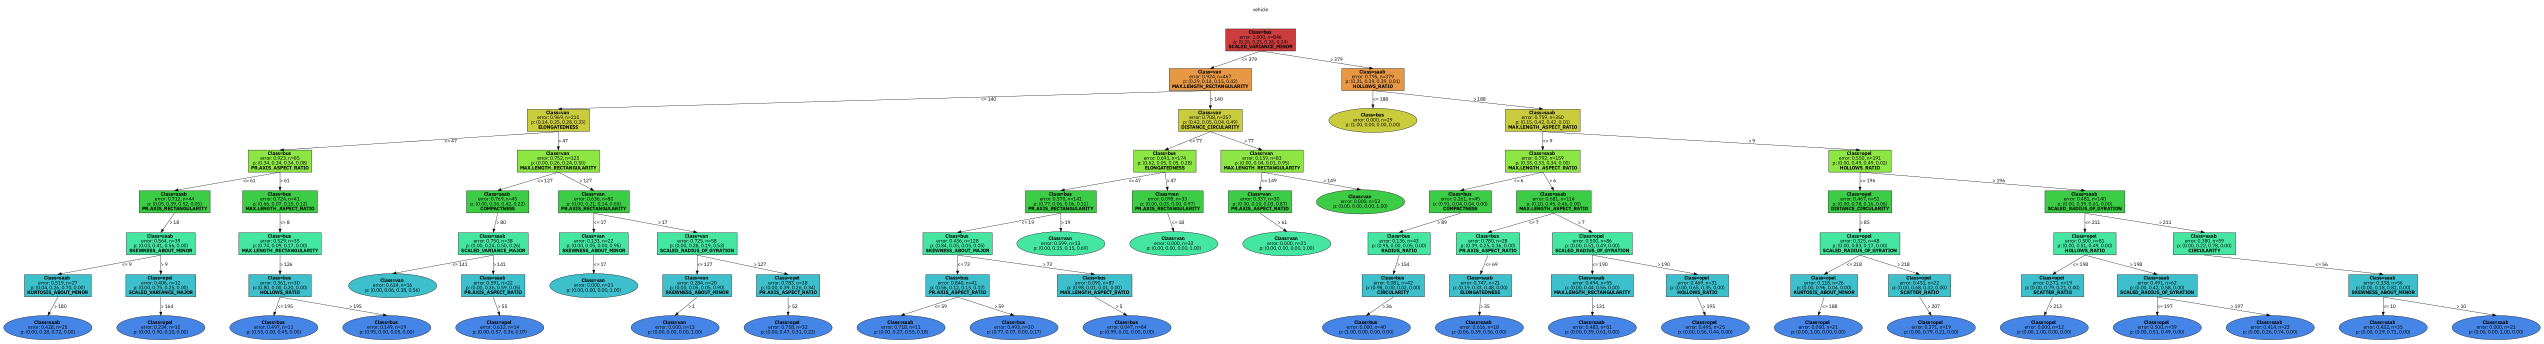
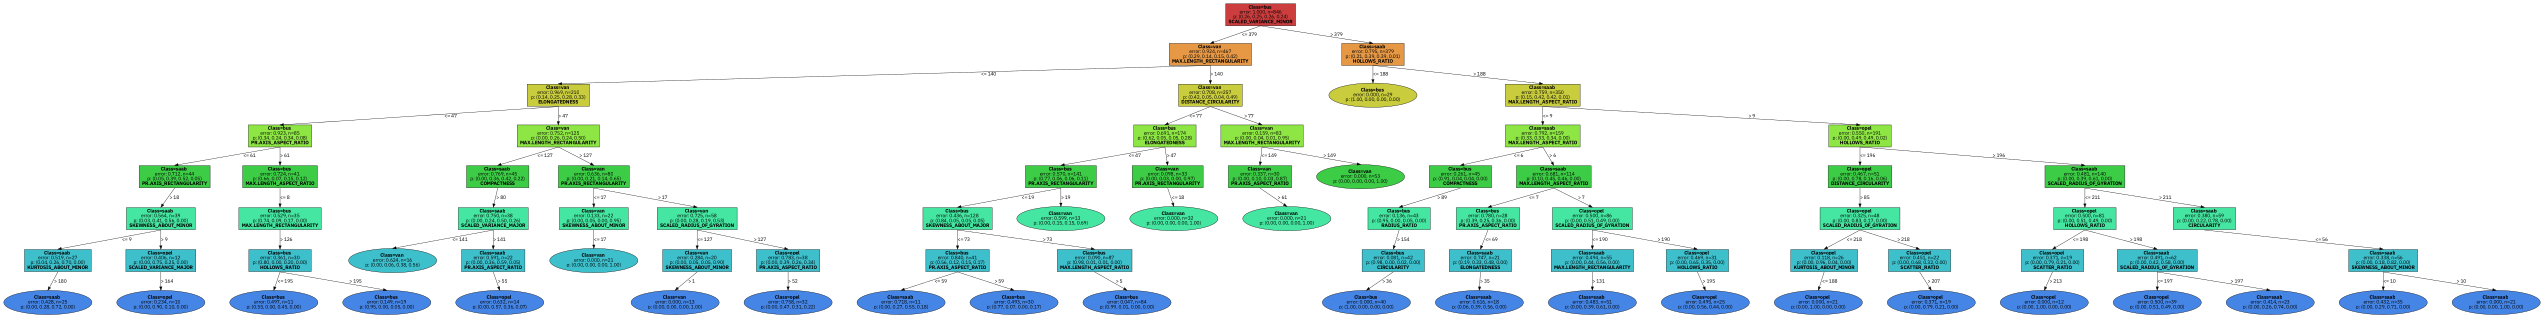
(1261, 10) -> none
